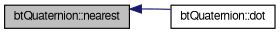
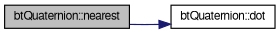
(156, 9) -> (144, 25)
